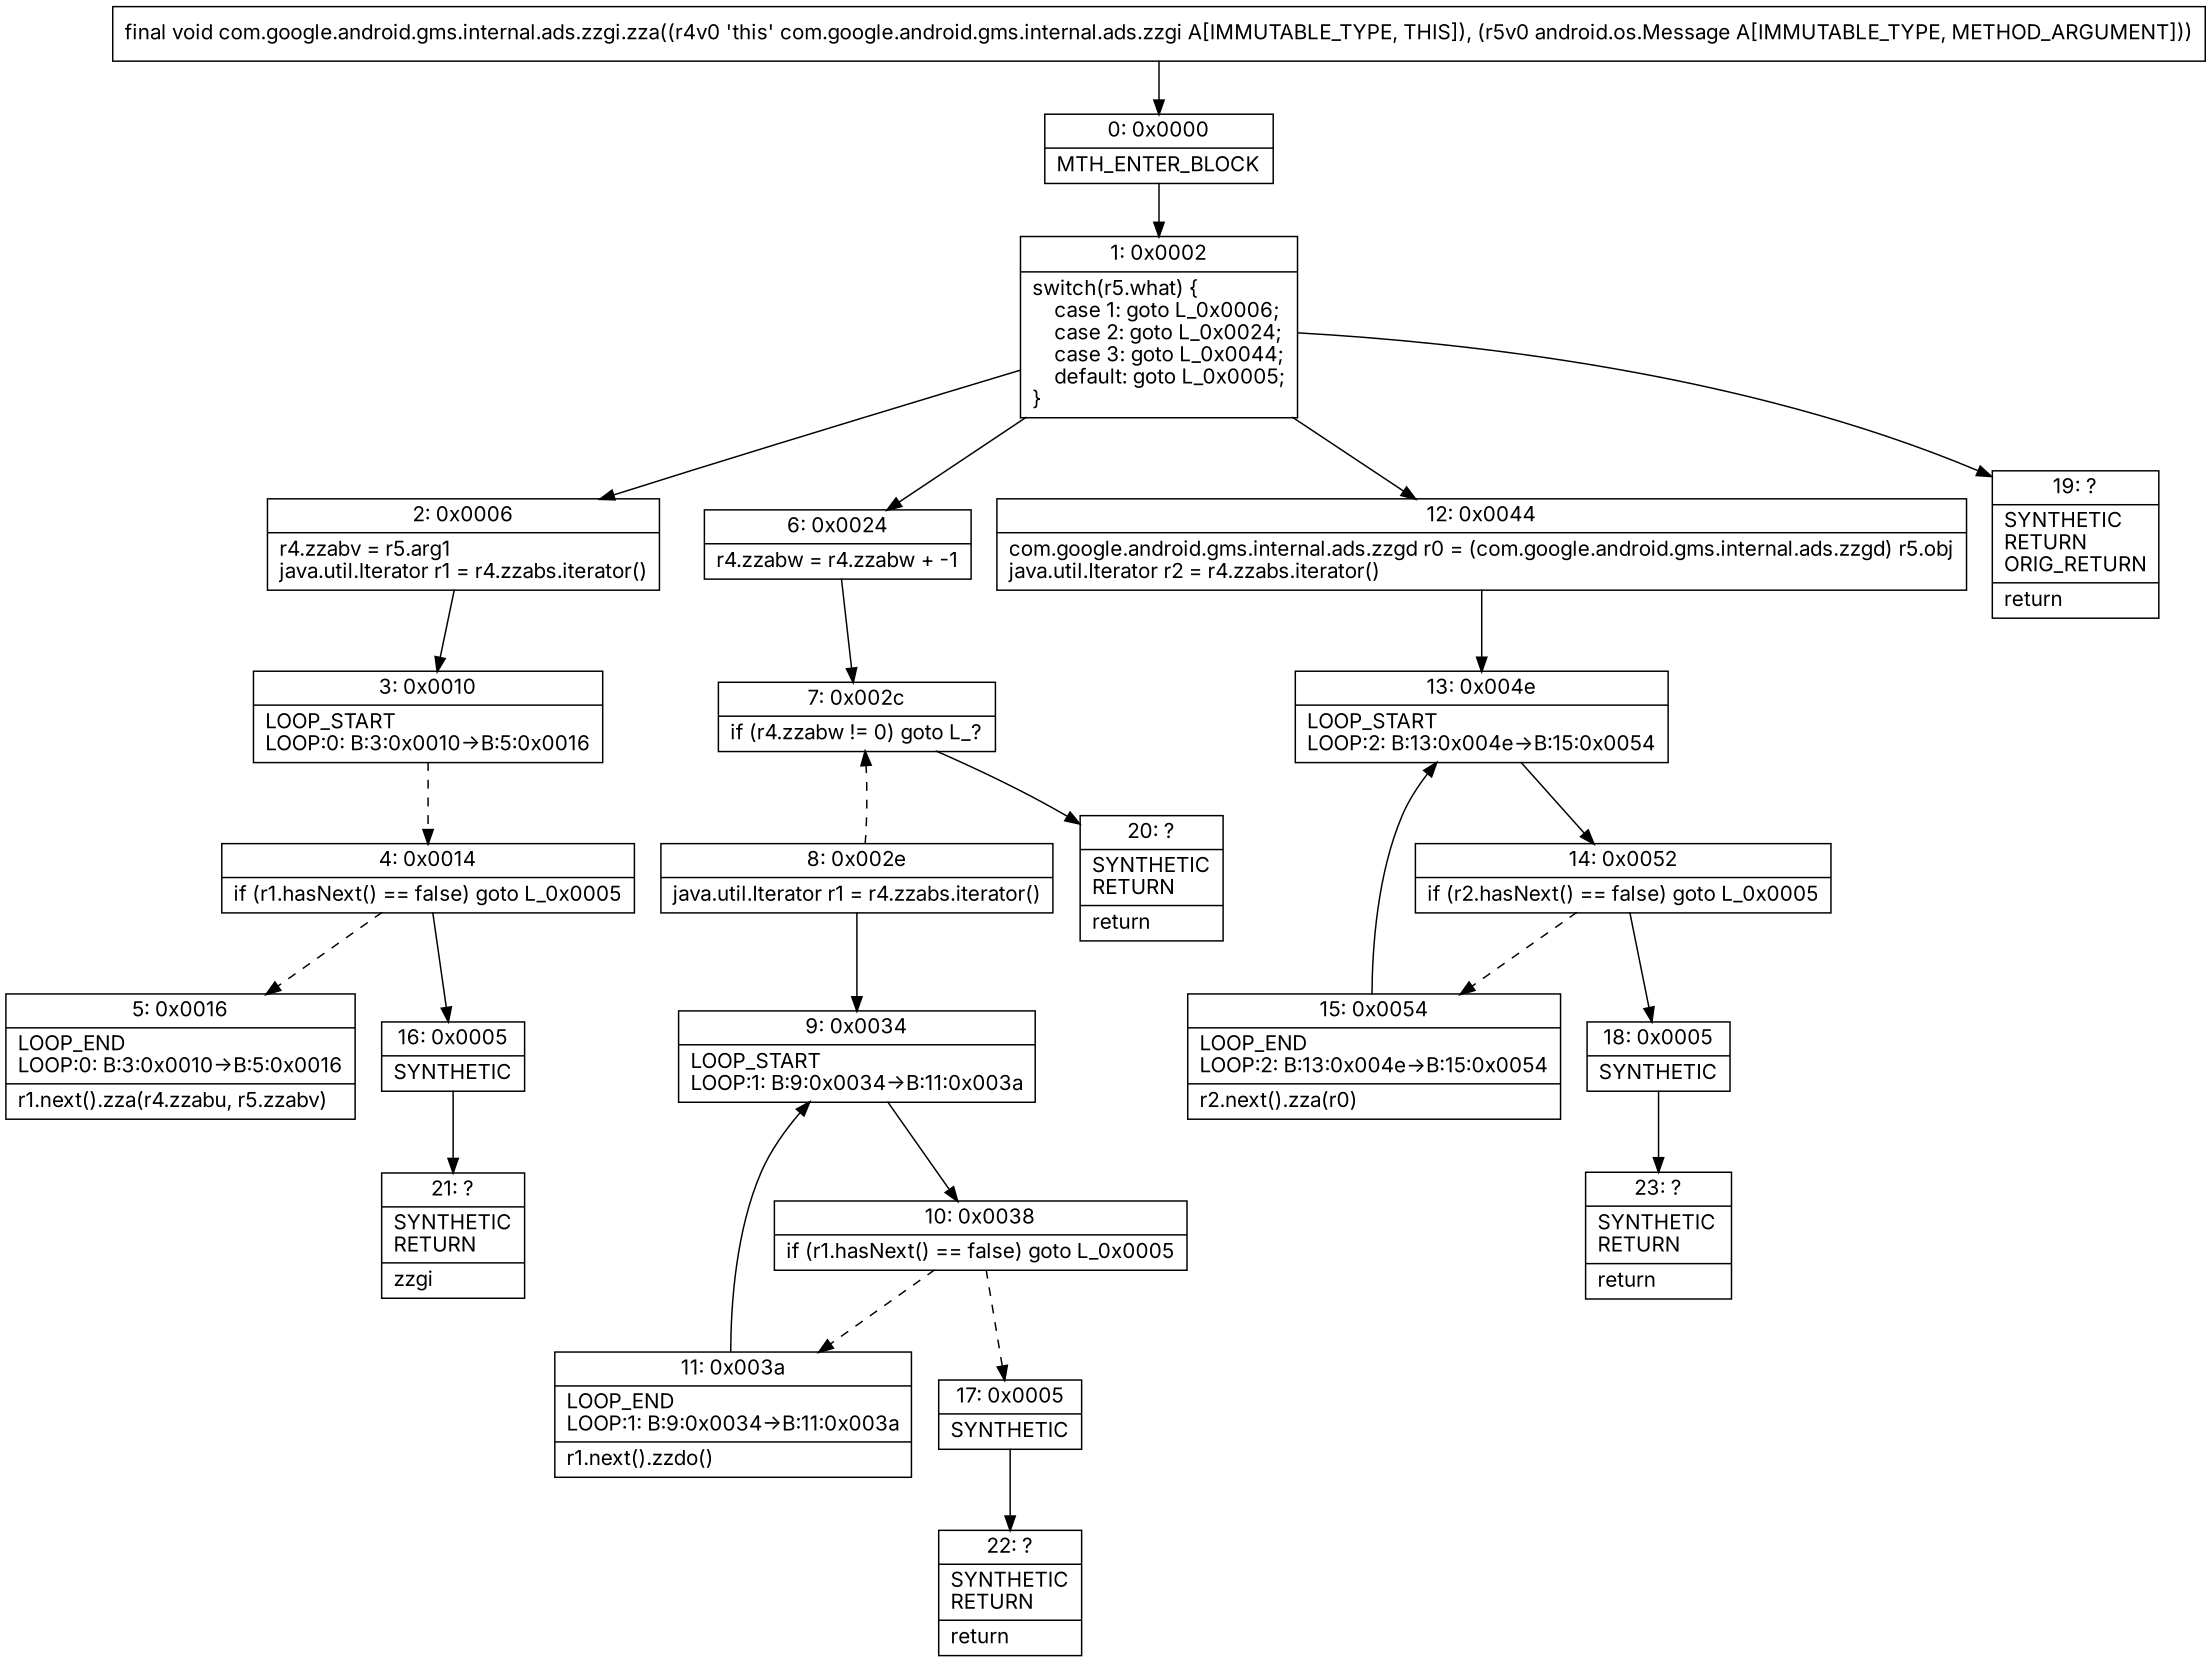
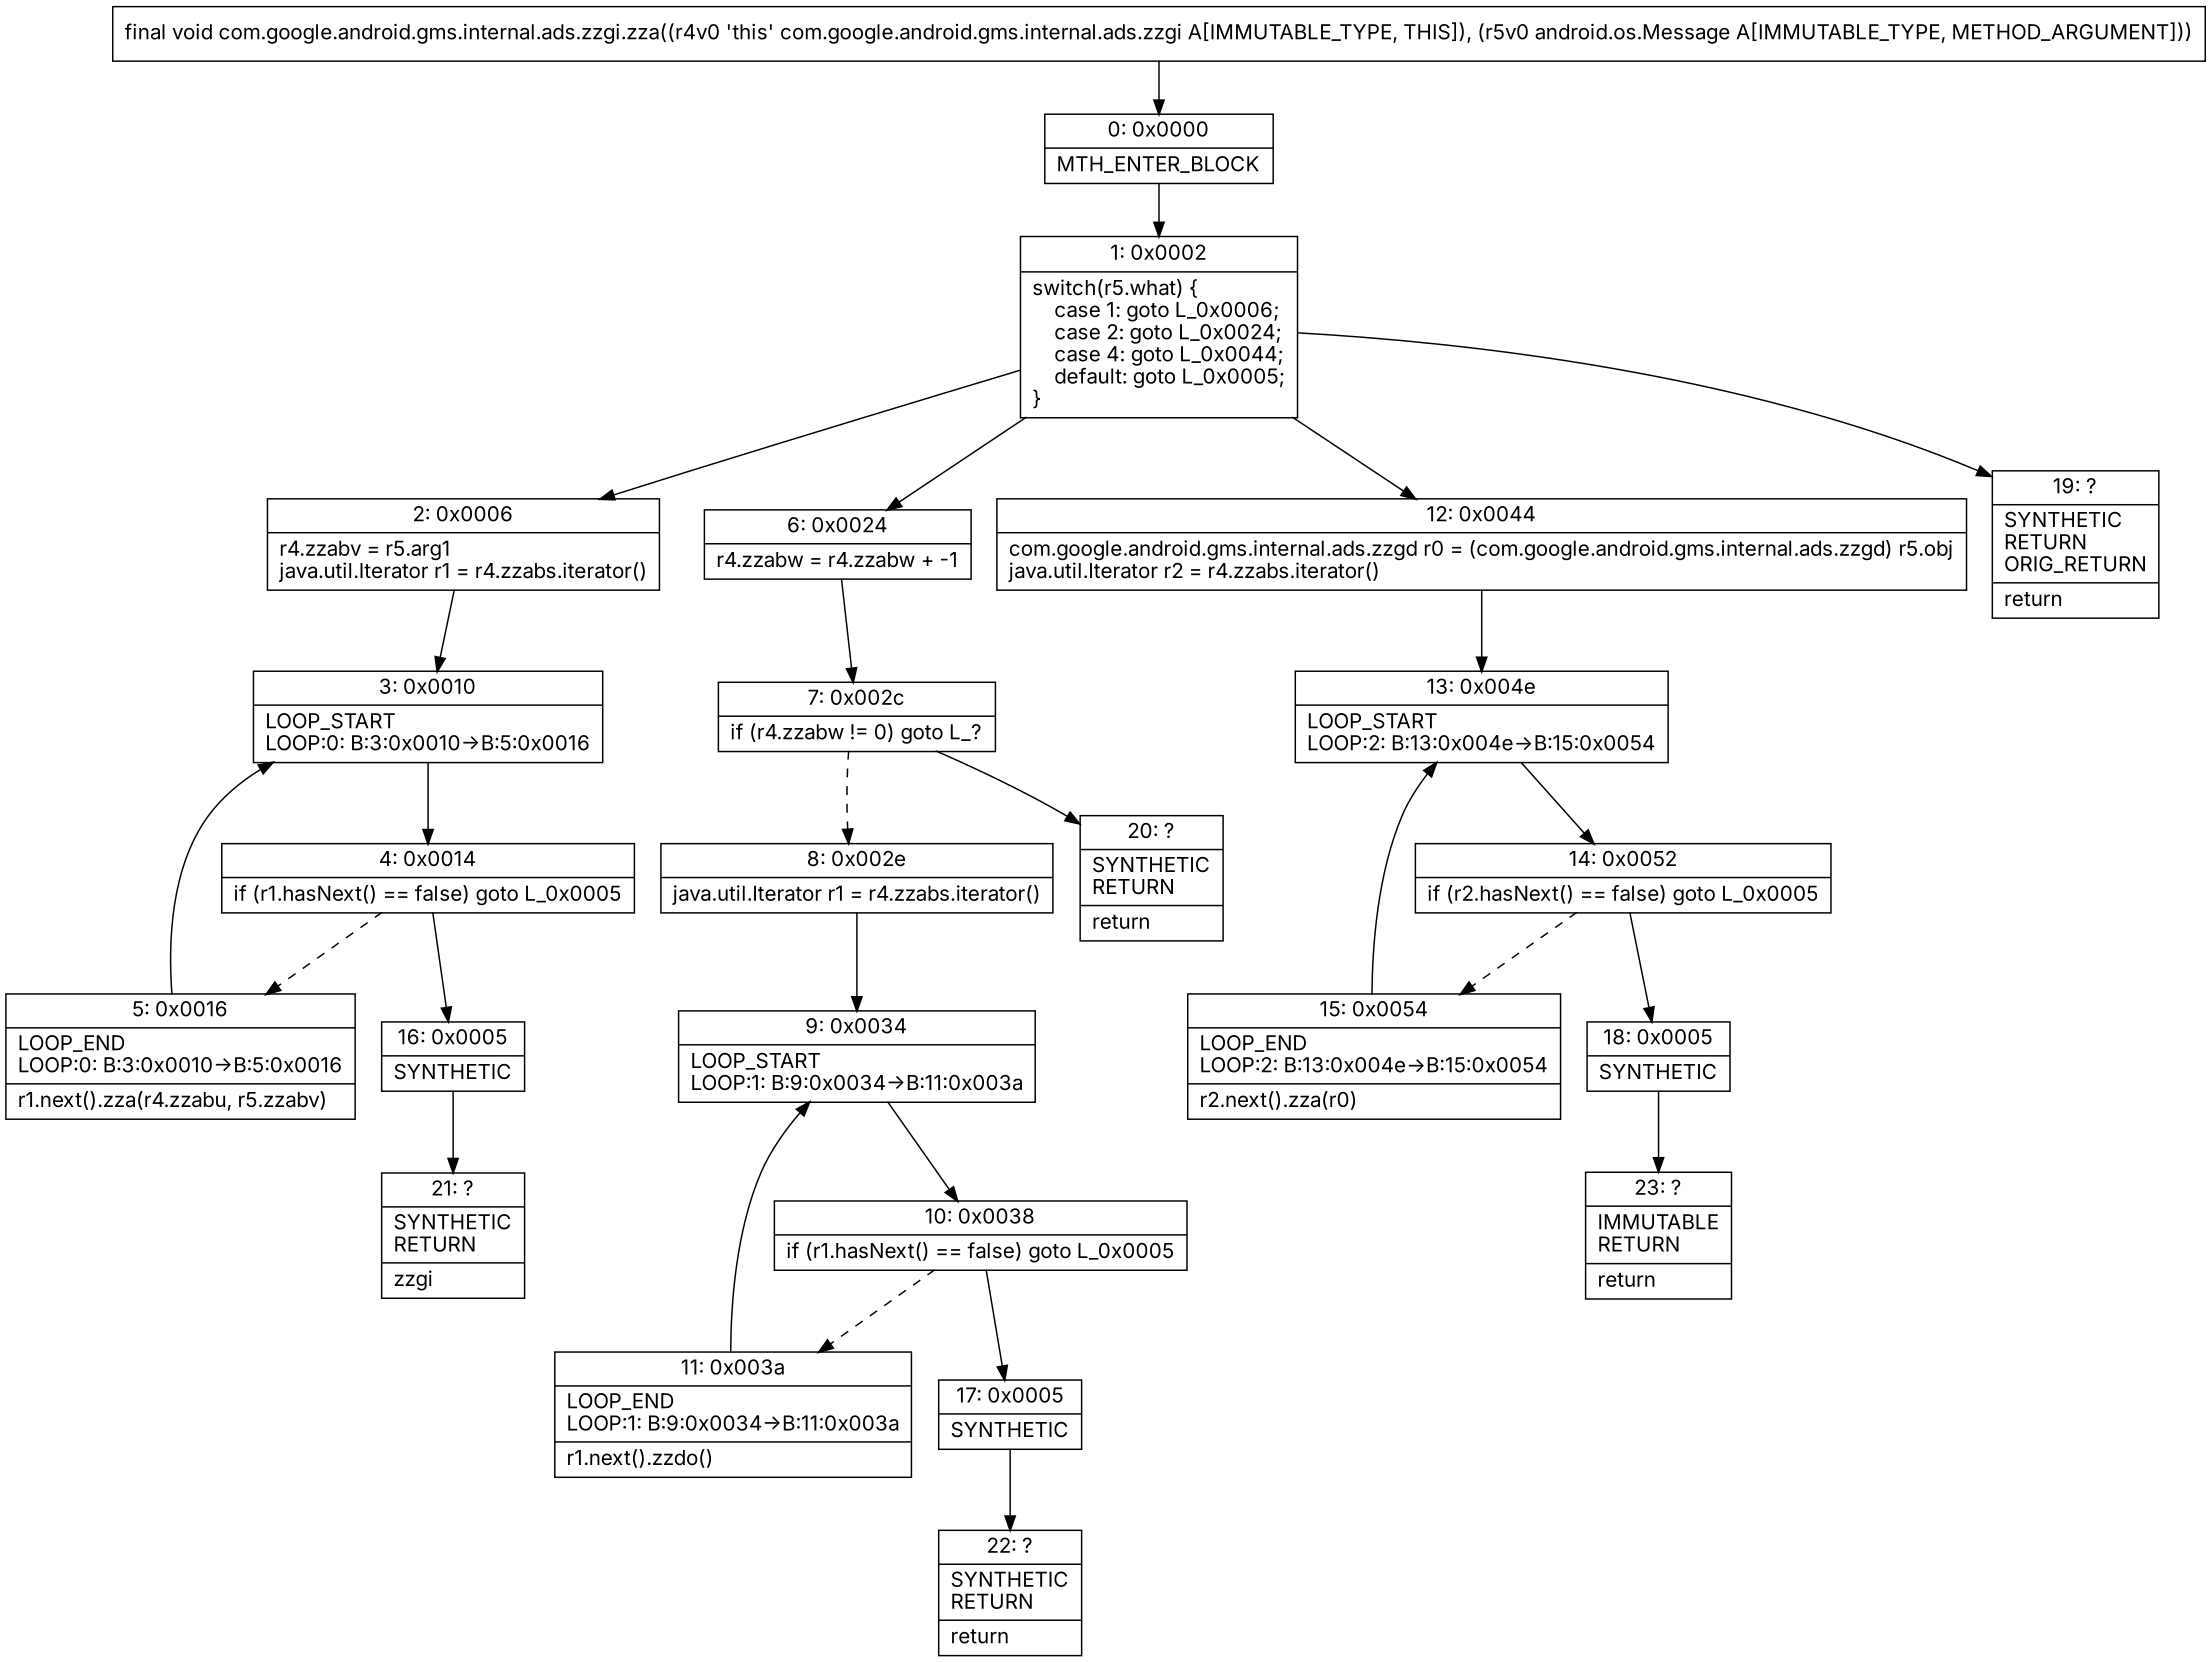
(1159, 355) -> (1159, 355)
(428, 796) -> (428, 796)
(867, 805) -> (847, 790)
none -> (183, 868)
(1657, 1223) -> (1659, 1223)
(994, 1318) -> (994, 1318)
